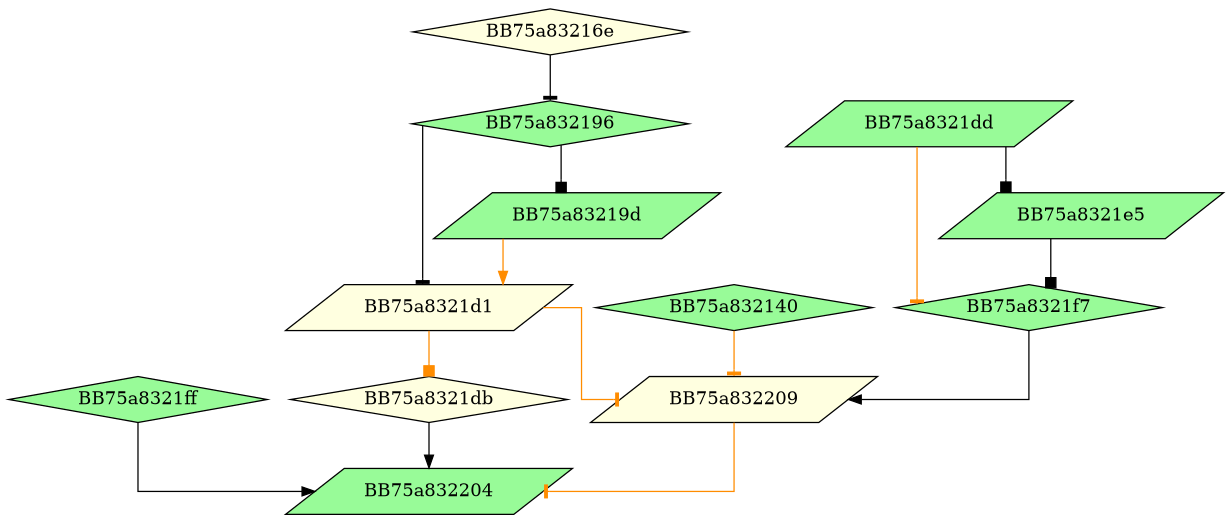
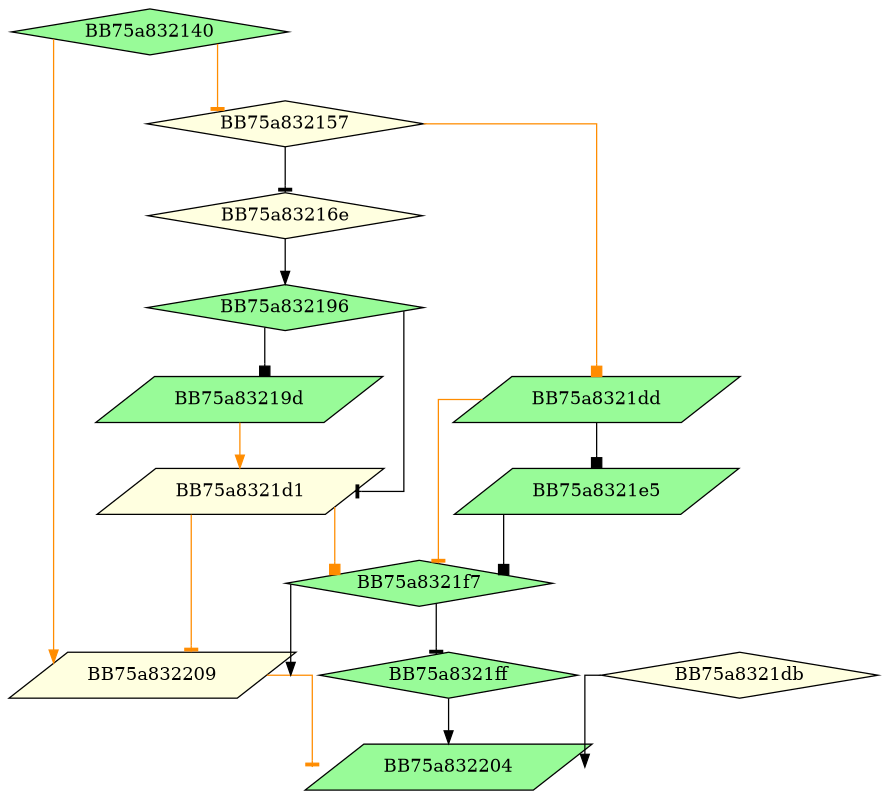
(550, 75) -> (285, 255)
none -> (285, 124)
(429, 347) -> (335, 534)
(734, 350) -> (54, 345)
none -> (436, 626)
